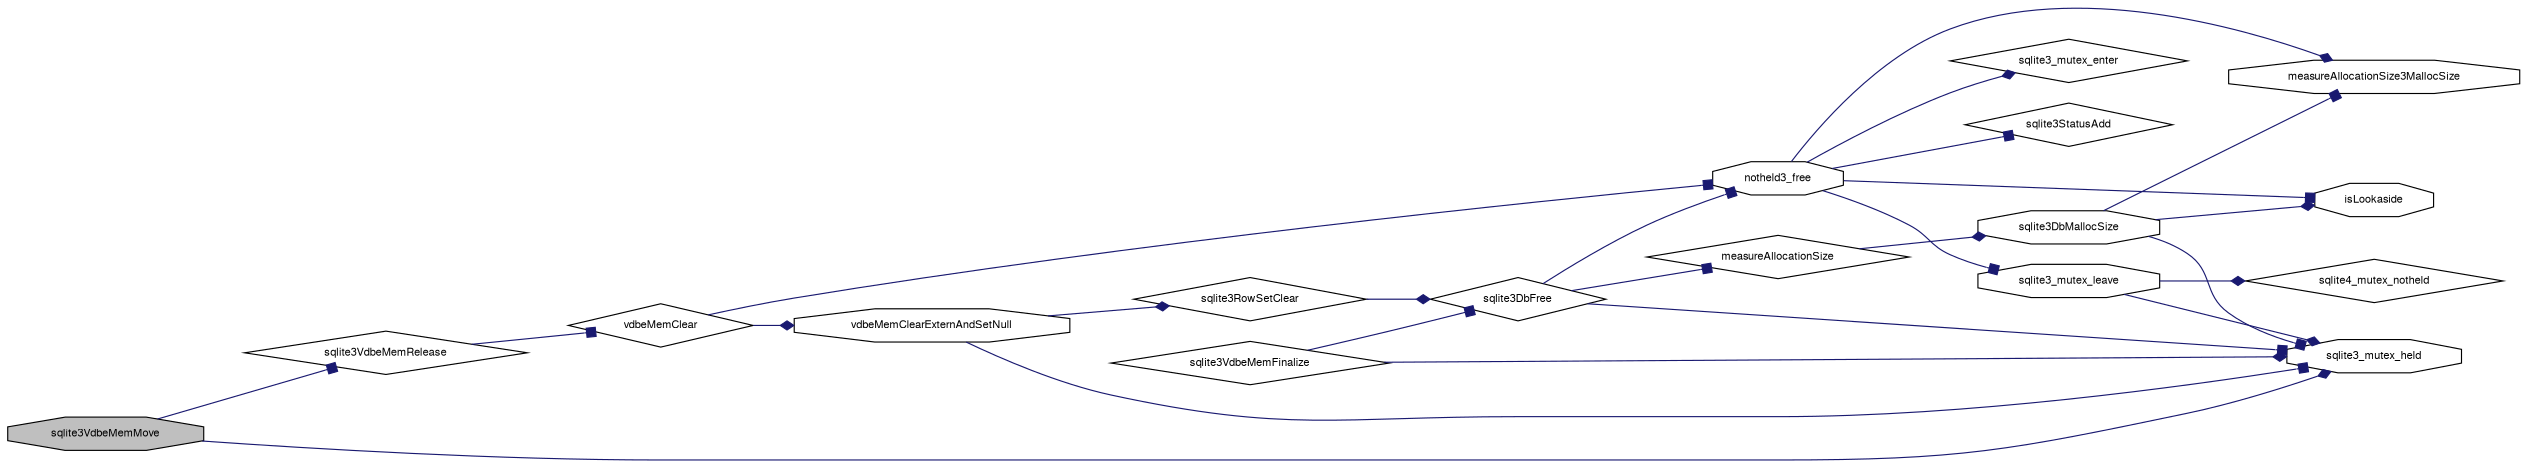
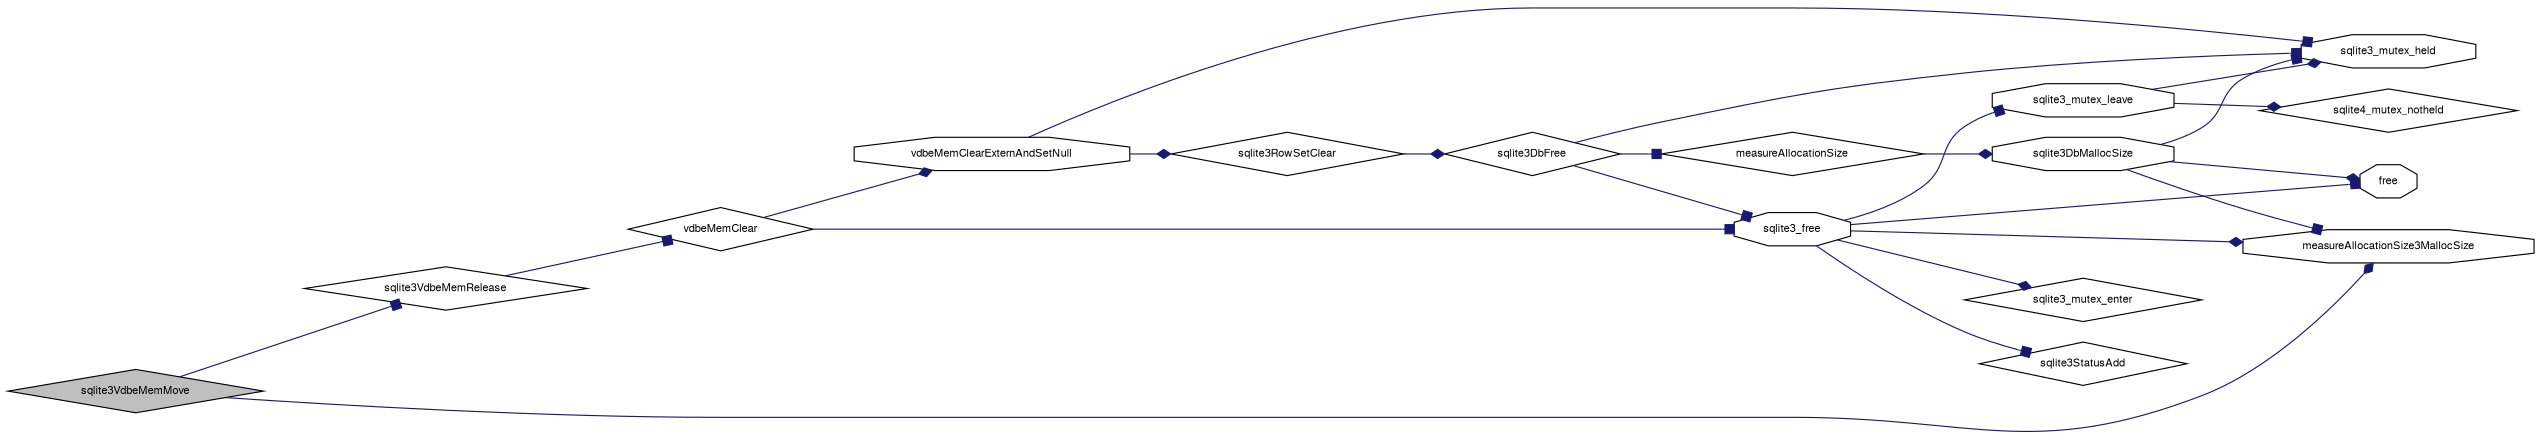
(1778, 178) -> (1792, 229)
(2374, 200) -> (2389, 181)
(1250, 363) -> none
(106, 434) -> (136, 391)
(1264, 460) -> (1318, 417)
